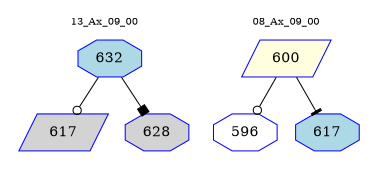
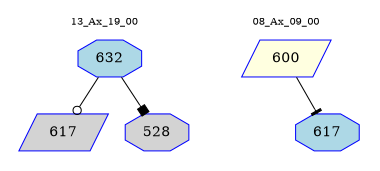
(105, 22) -> (105, 22)
(157, 132) -> (157, 132)
(245, 132) -> none
